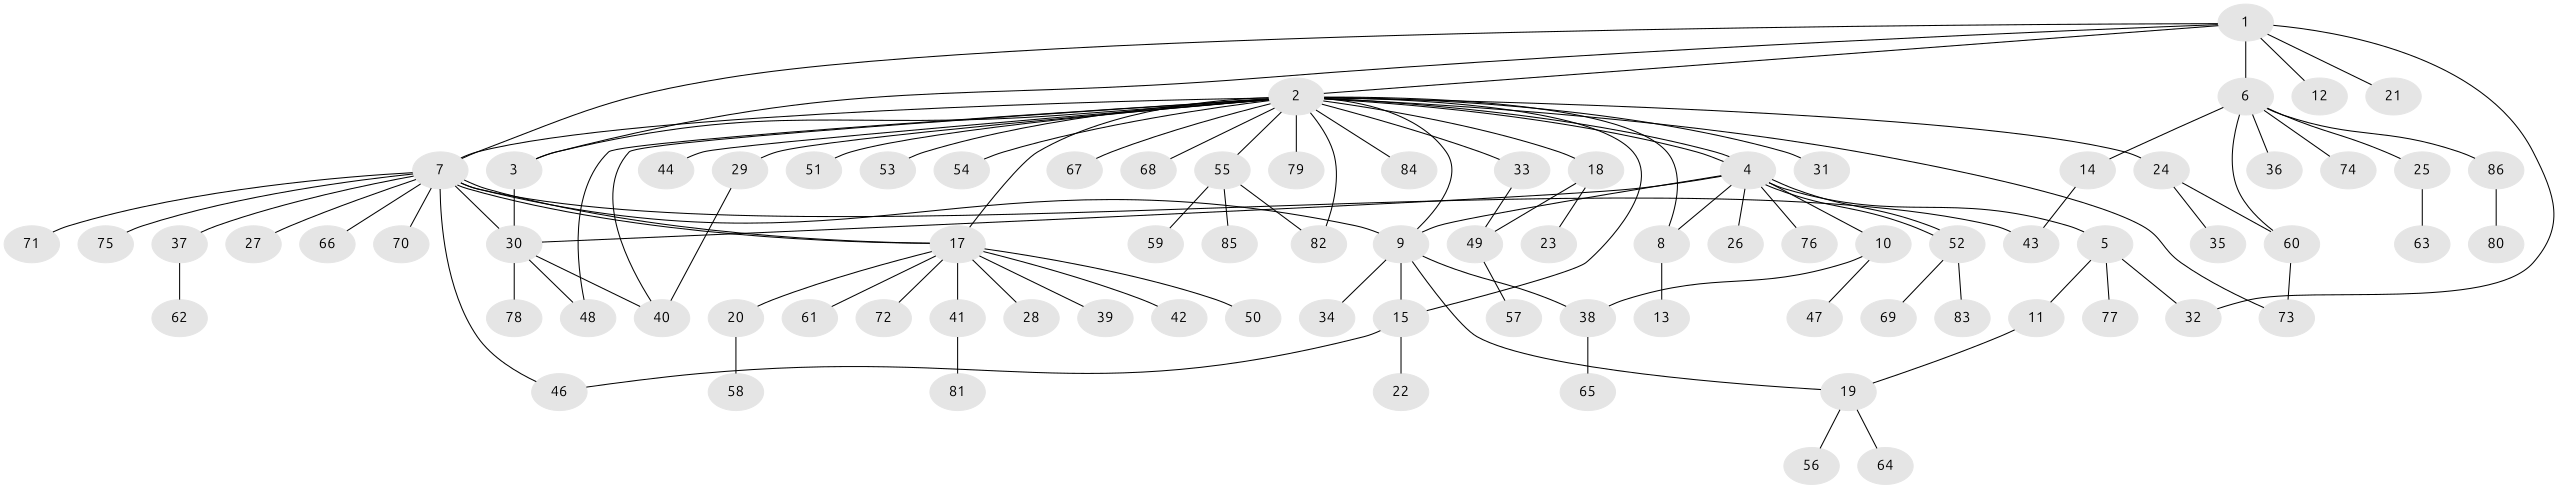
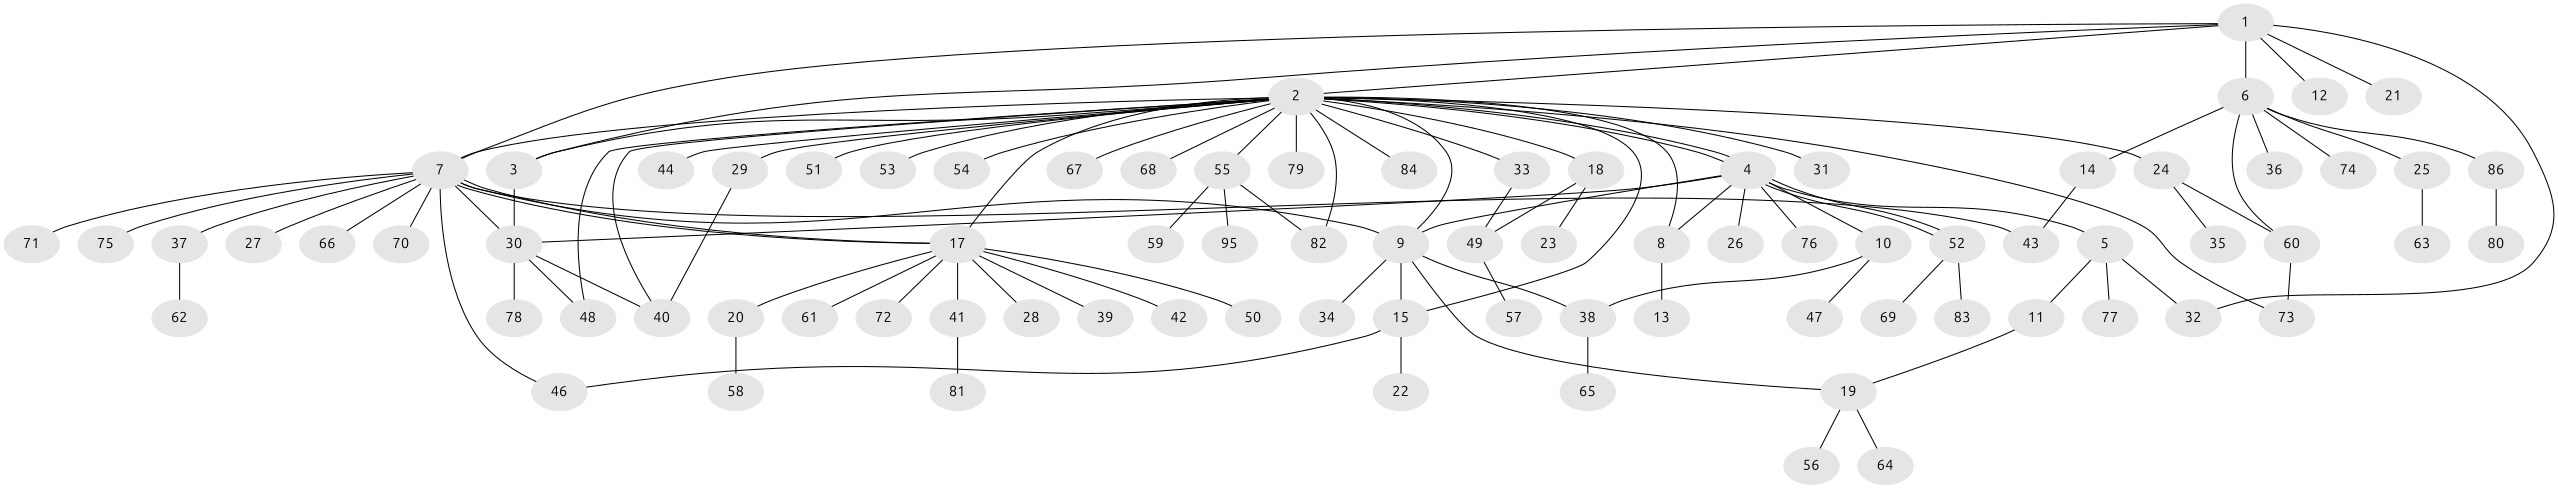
(1230, 244) -> (1230, 244)
